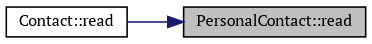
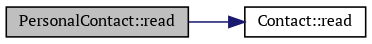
(147, 22) -> (209, 22)
